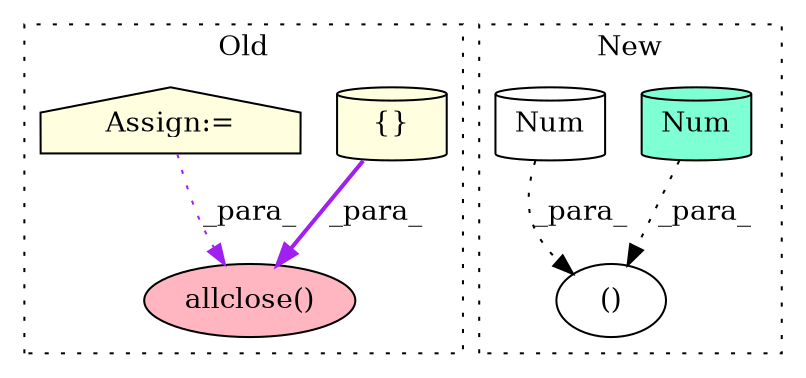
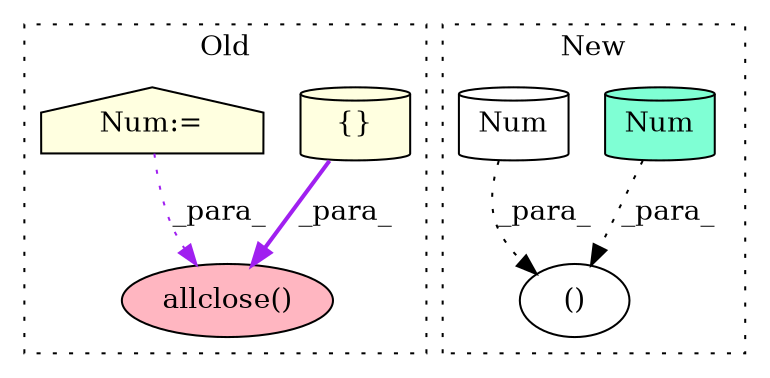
(171, 124) -> (152, 124)
